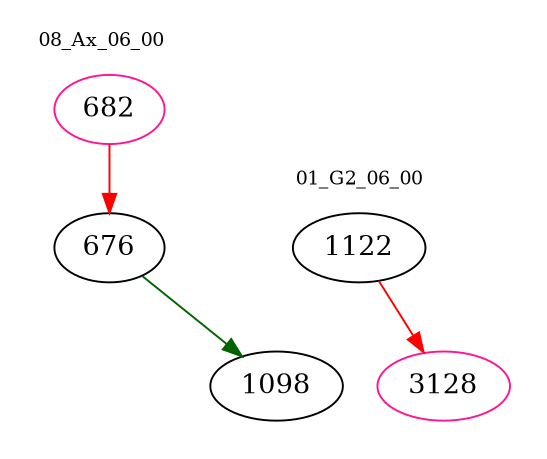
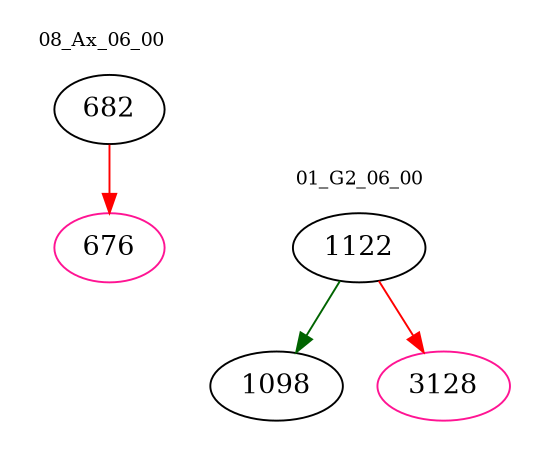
(109, 109) -> (109, 109)
(109, 248) -> (109, 248)
(185, 310) -> (323, 308)
